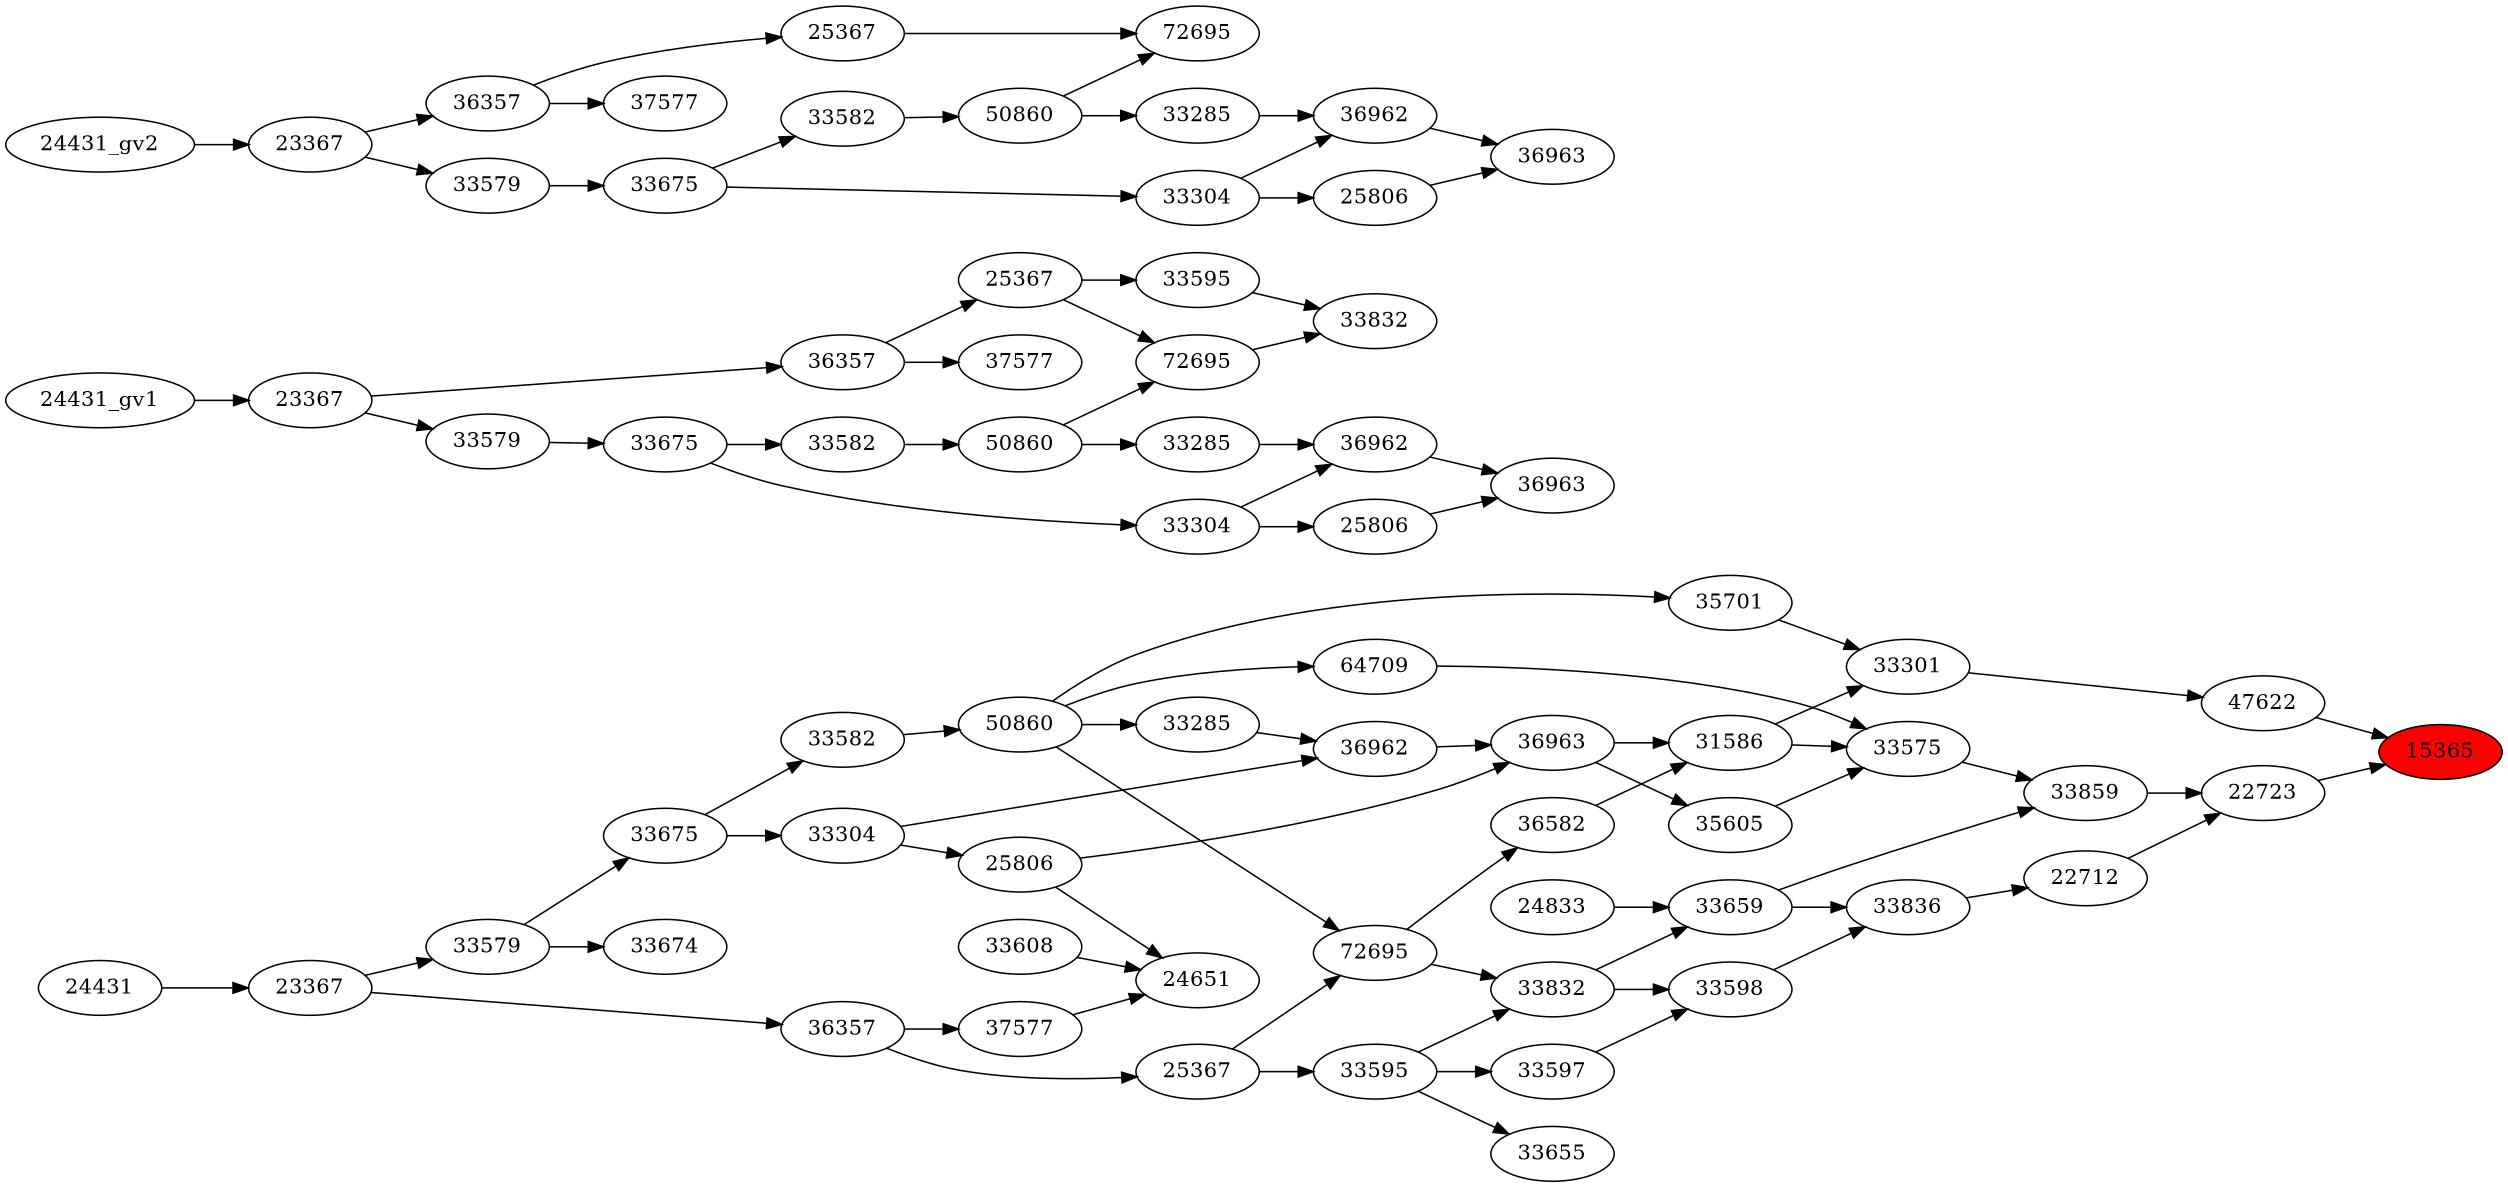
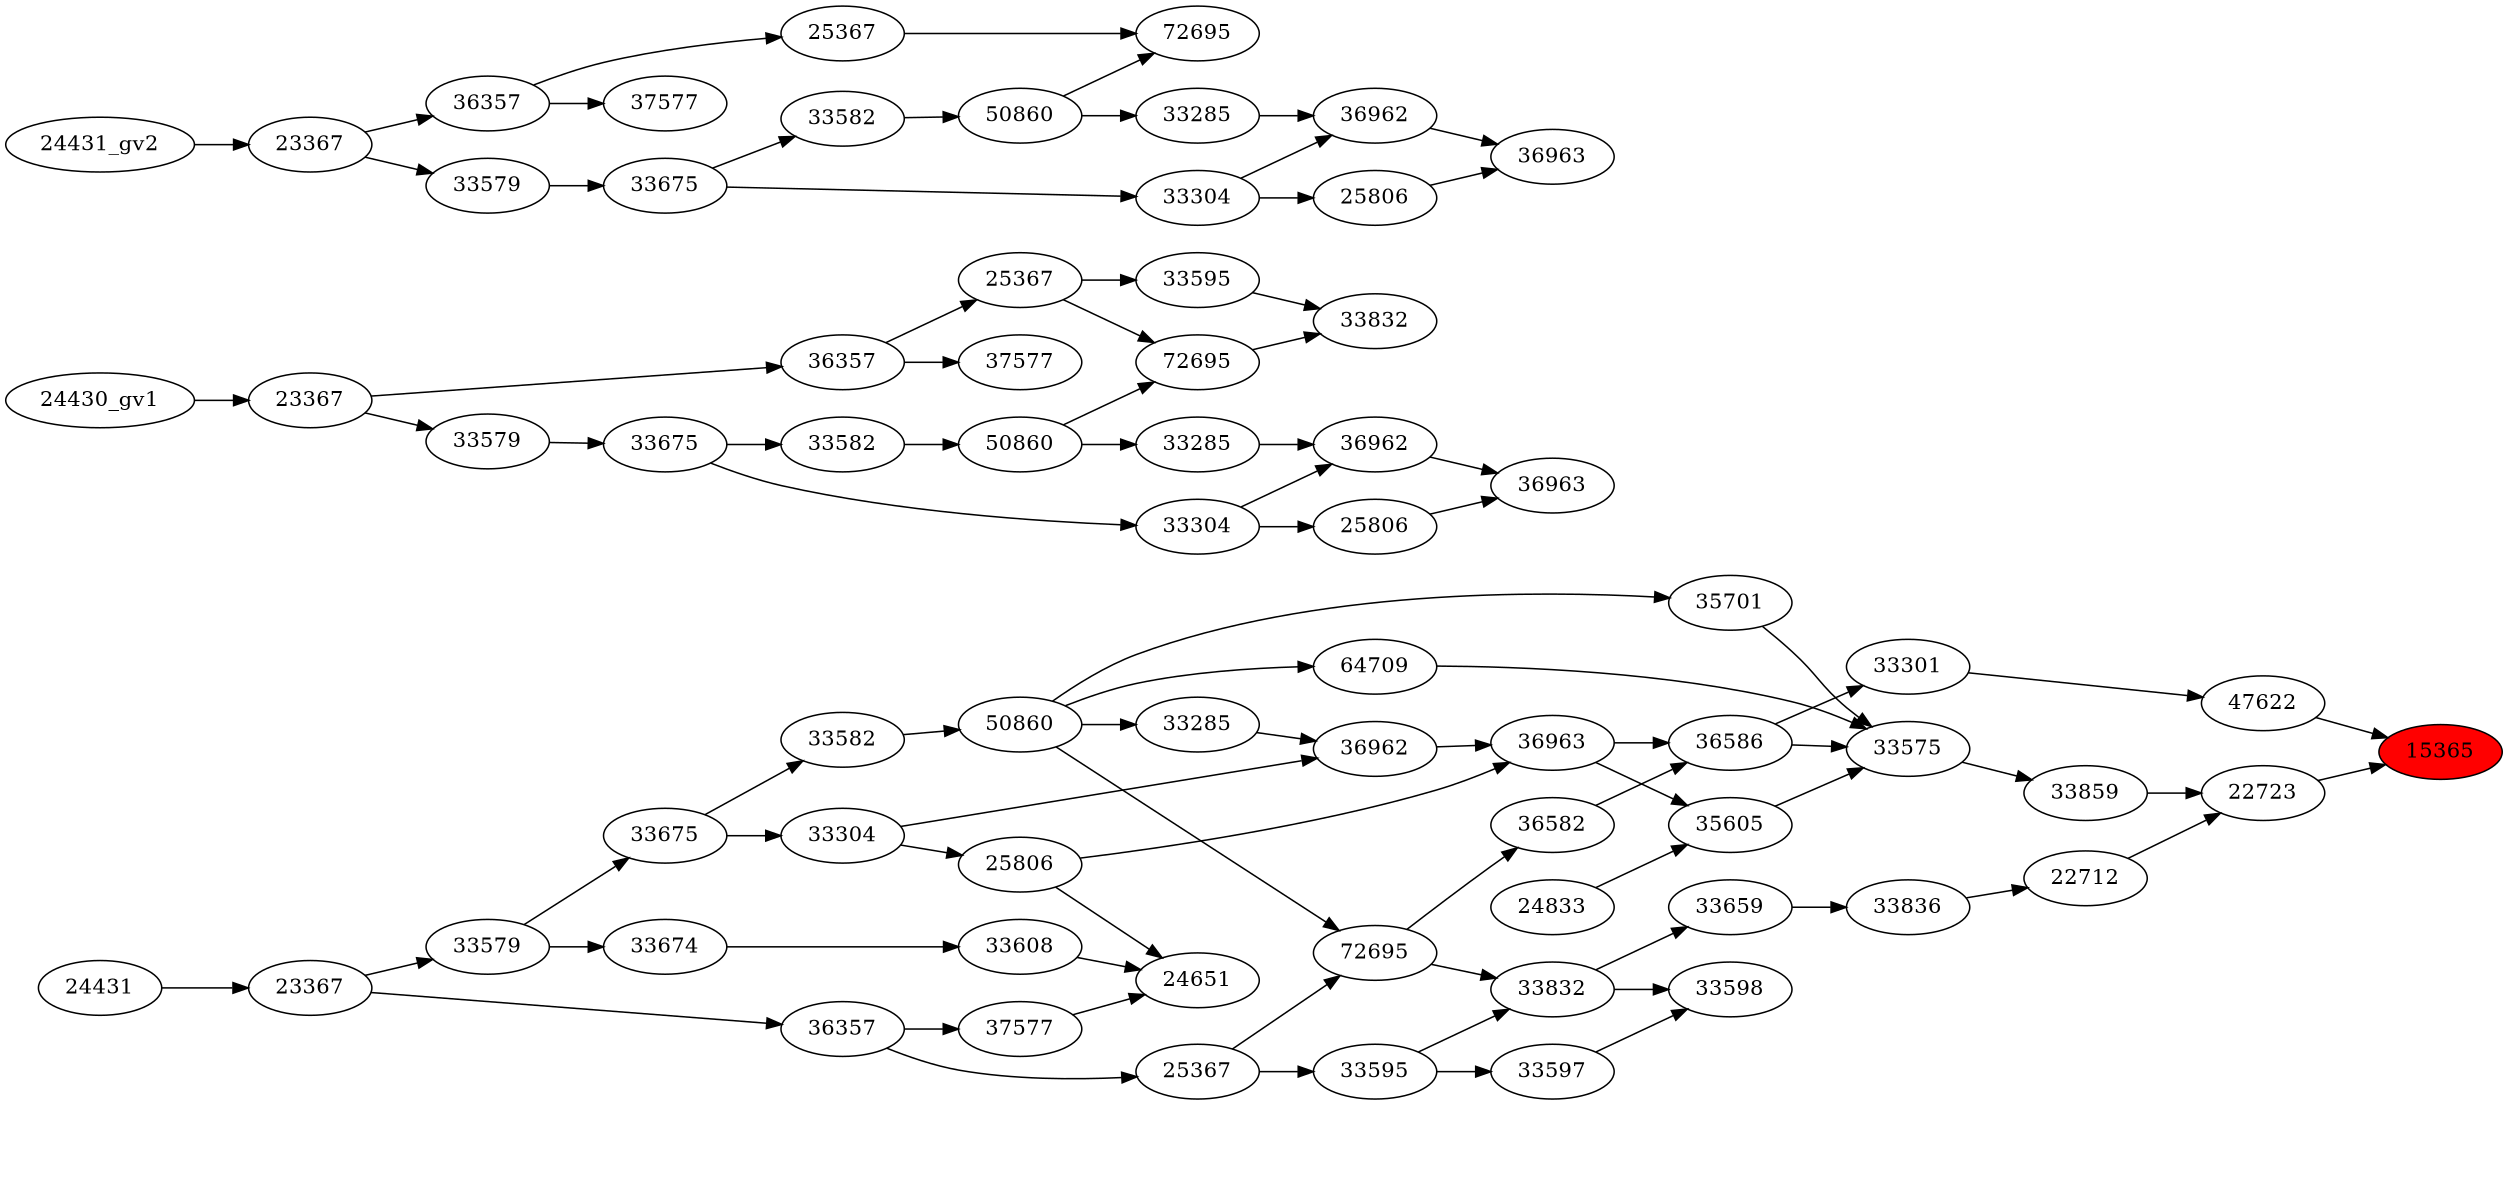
(100, 400) -> (100, 400)
(1812, 632) -> (1811, 671)
(1730, 743) -> (1730, 743)
(1898, 849) -> none
(1634, 907) -> (1634, 869)
none -> (835, 947)
(1812, 952) -> none
(1553, 1154) -> none
